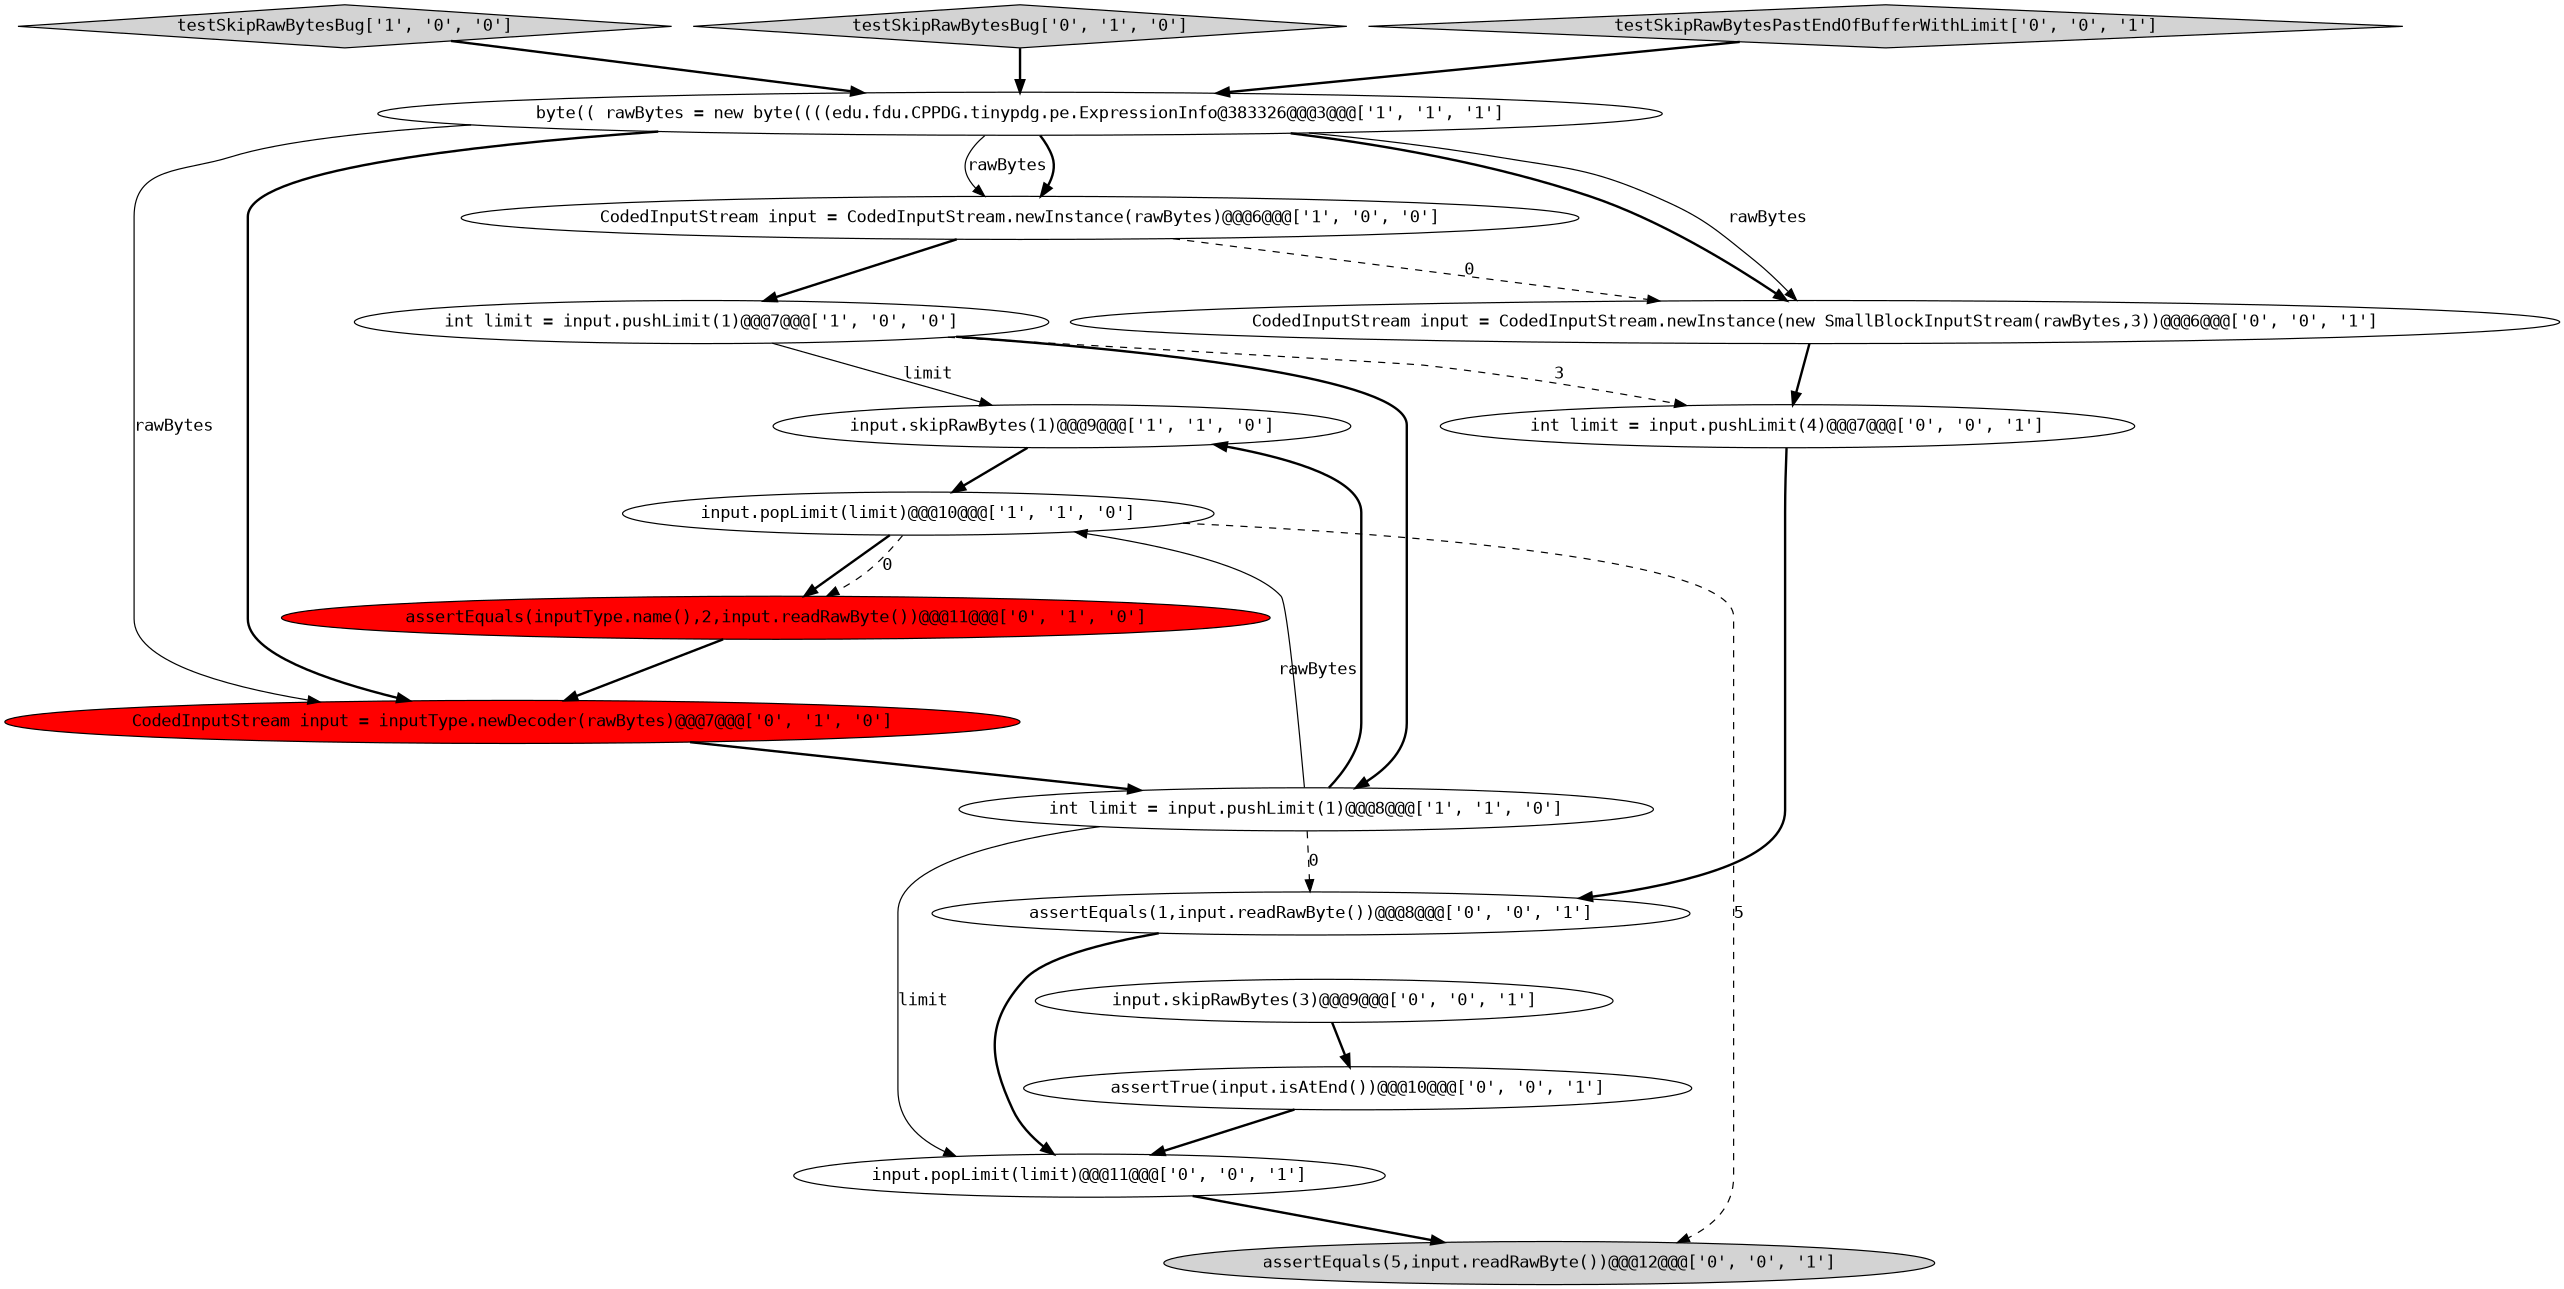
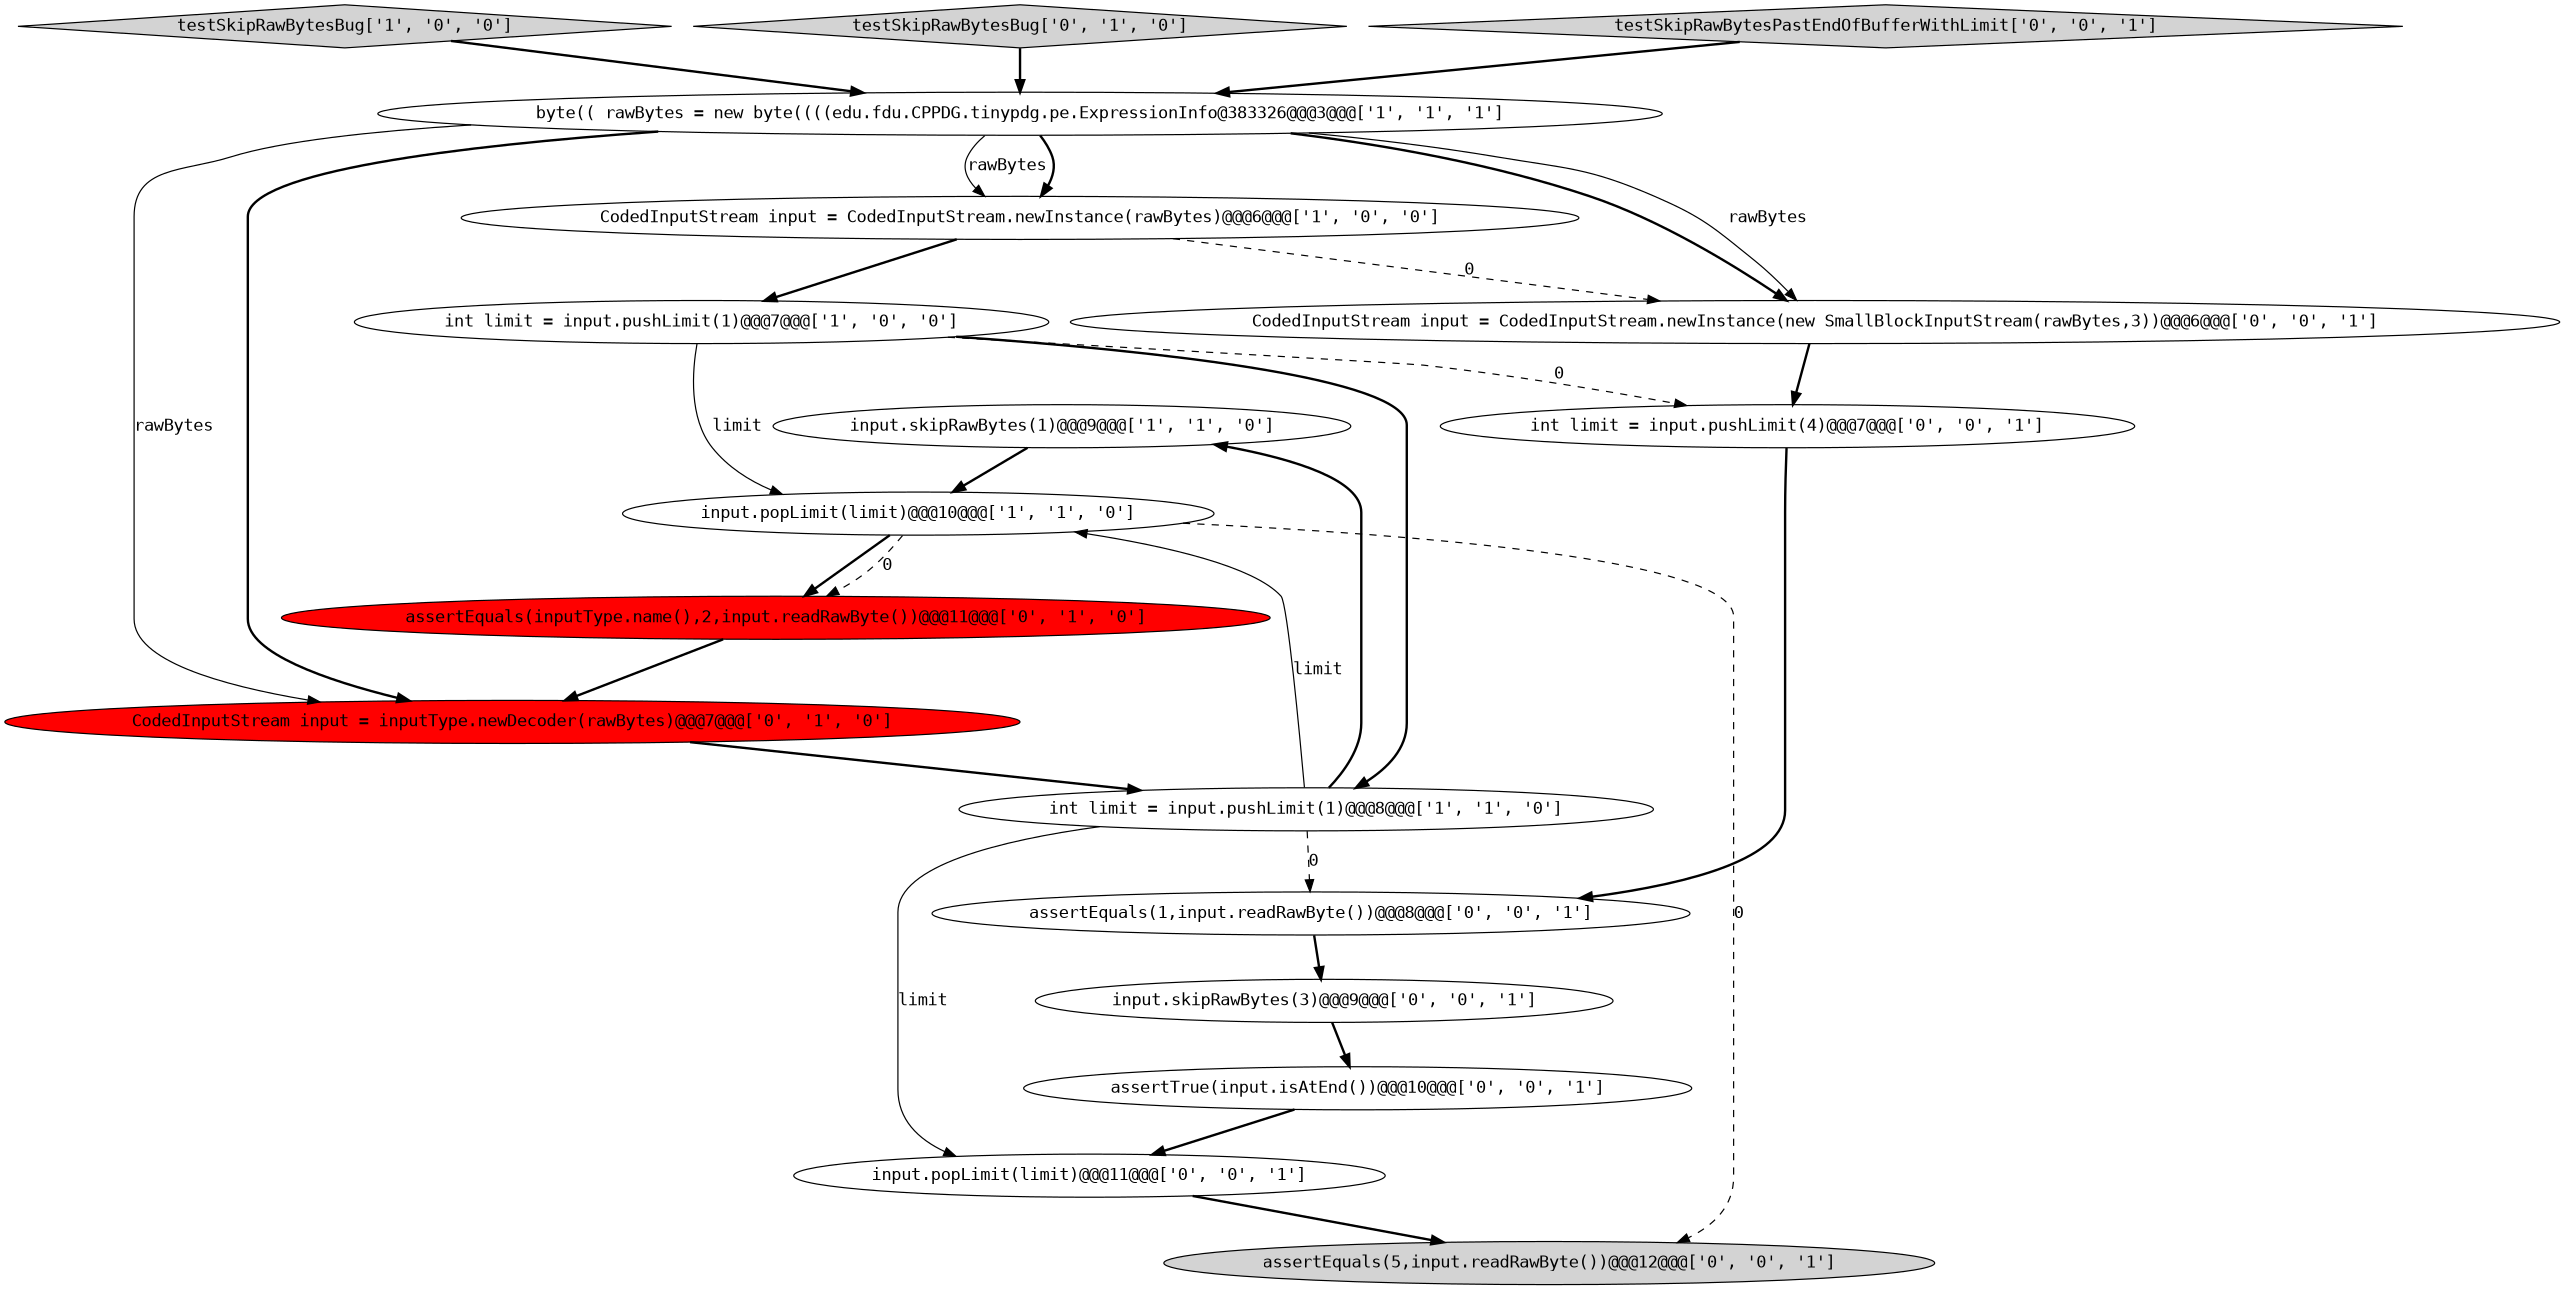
(876, 373) -> (703, 433)
(1559, 374) -> (1559, 374)
(1318, 670) -> (1318, 670)
(1739, 913) -> (1739, 913)
(1010, 998) -> (1317, 951)
